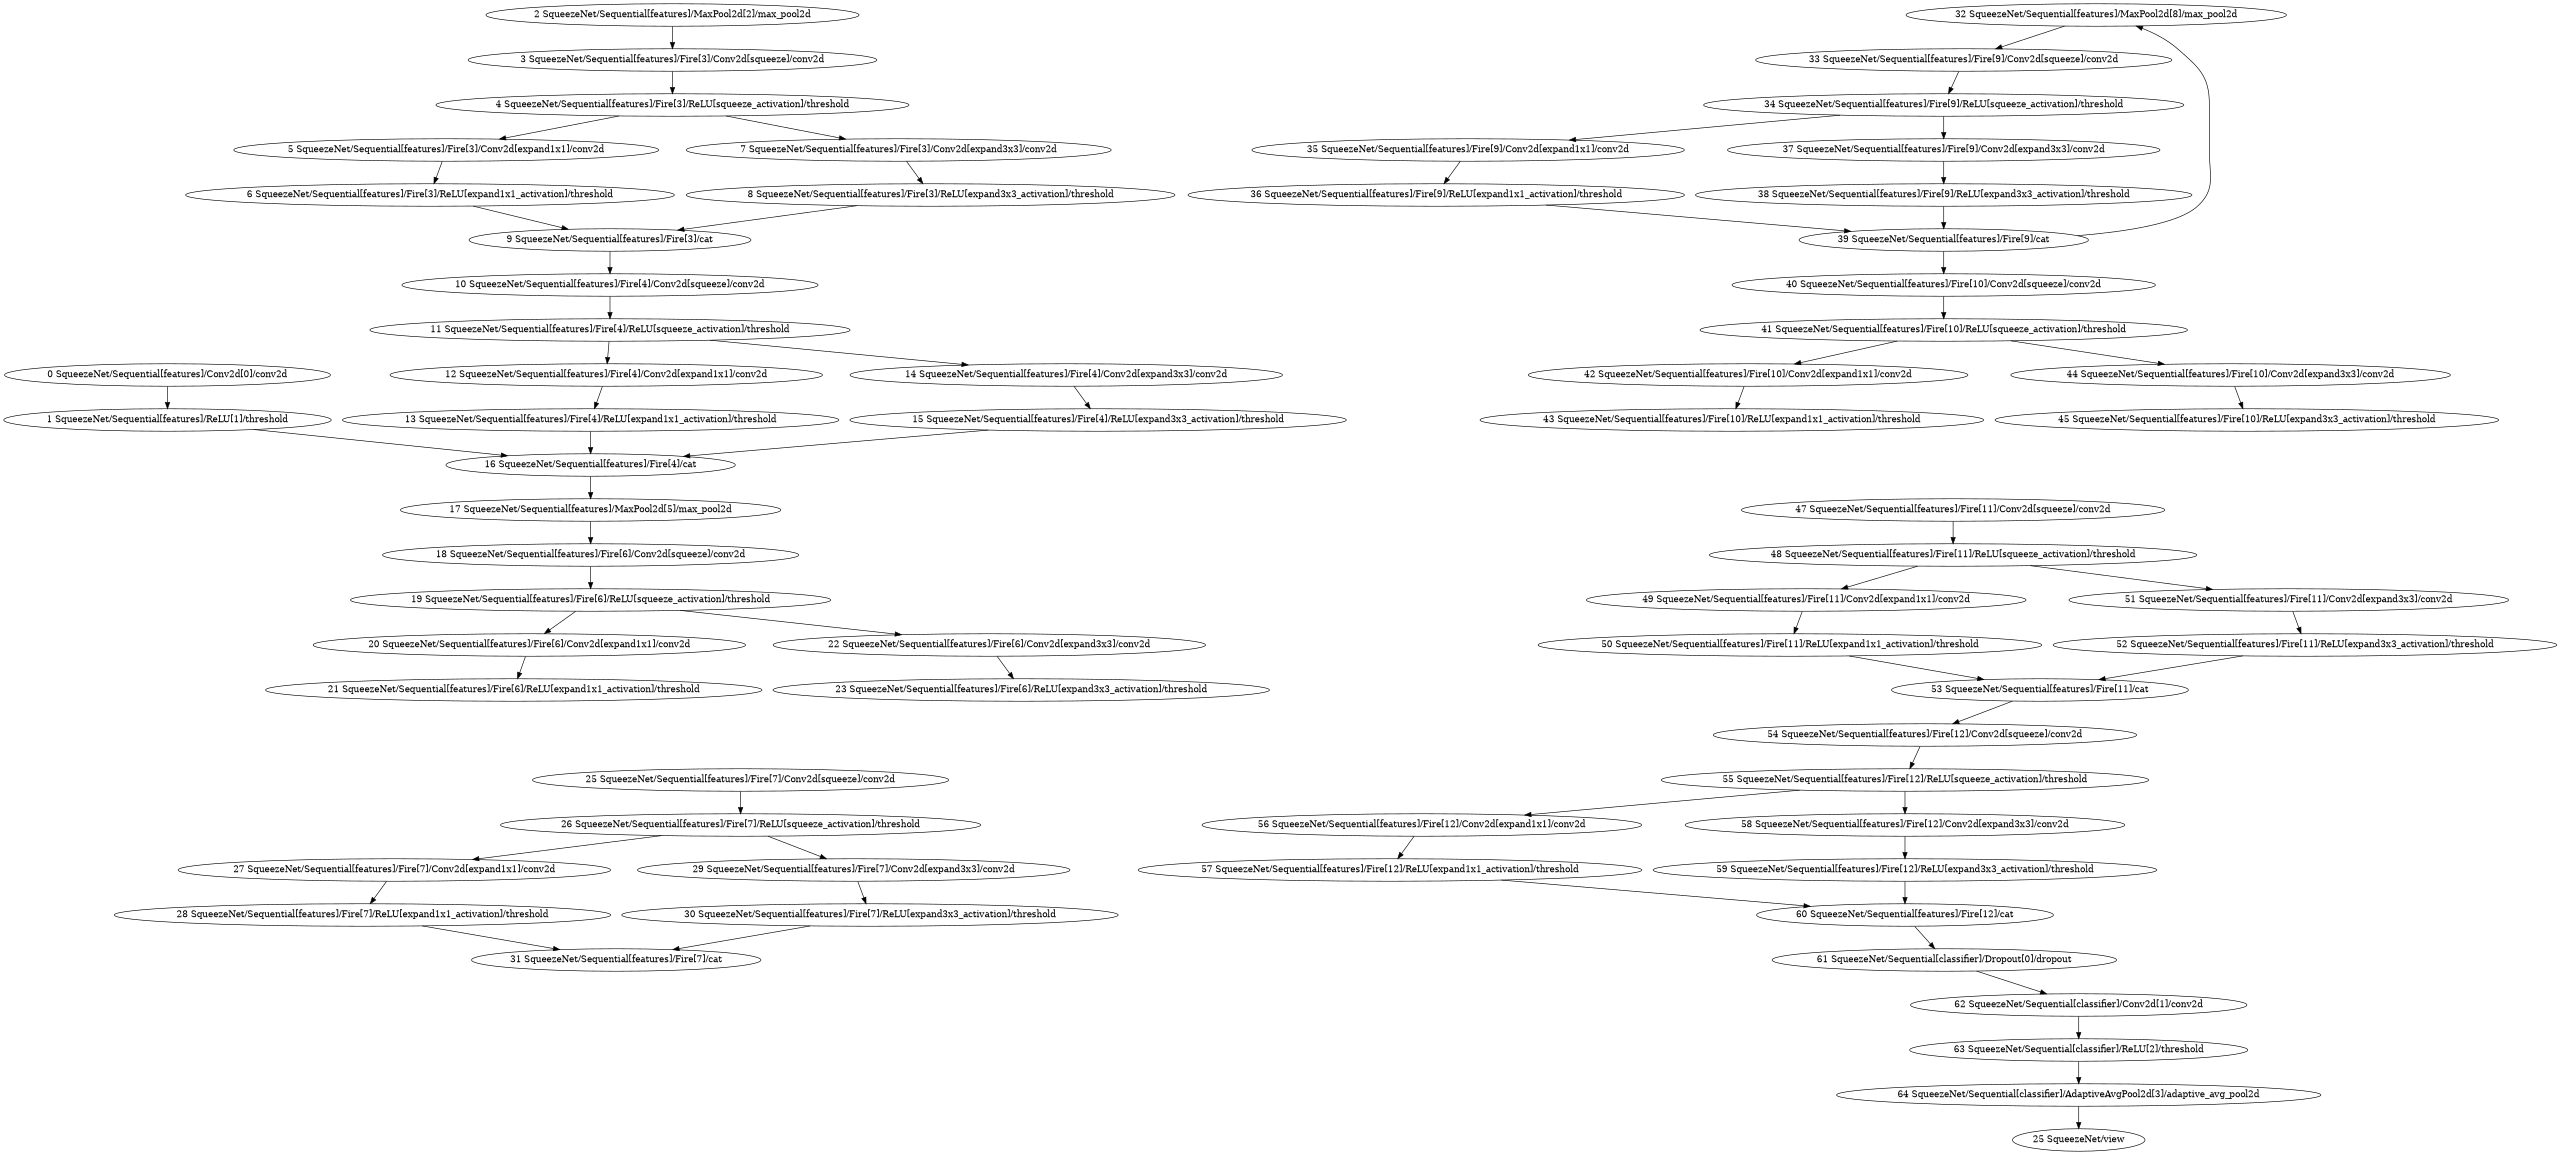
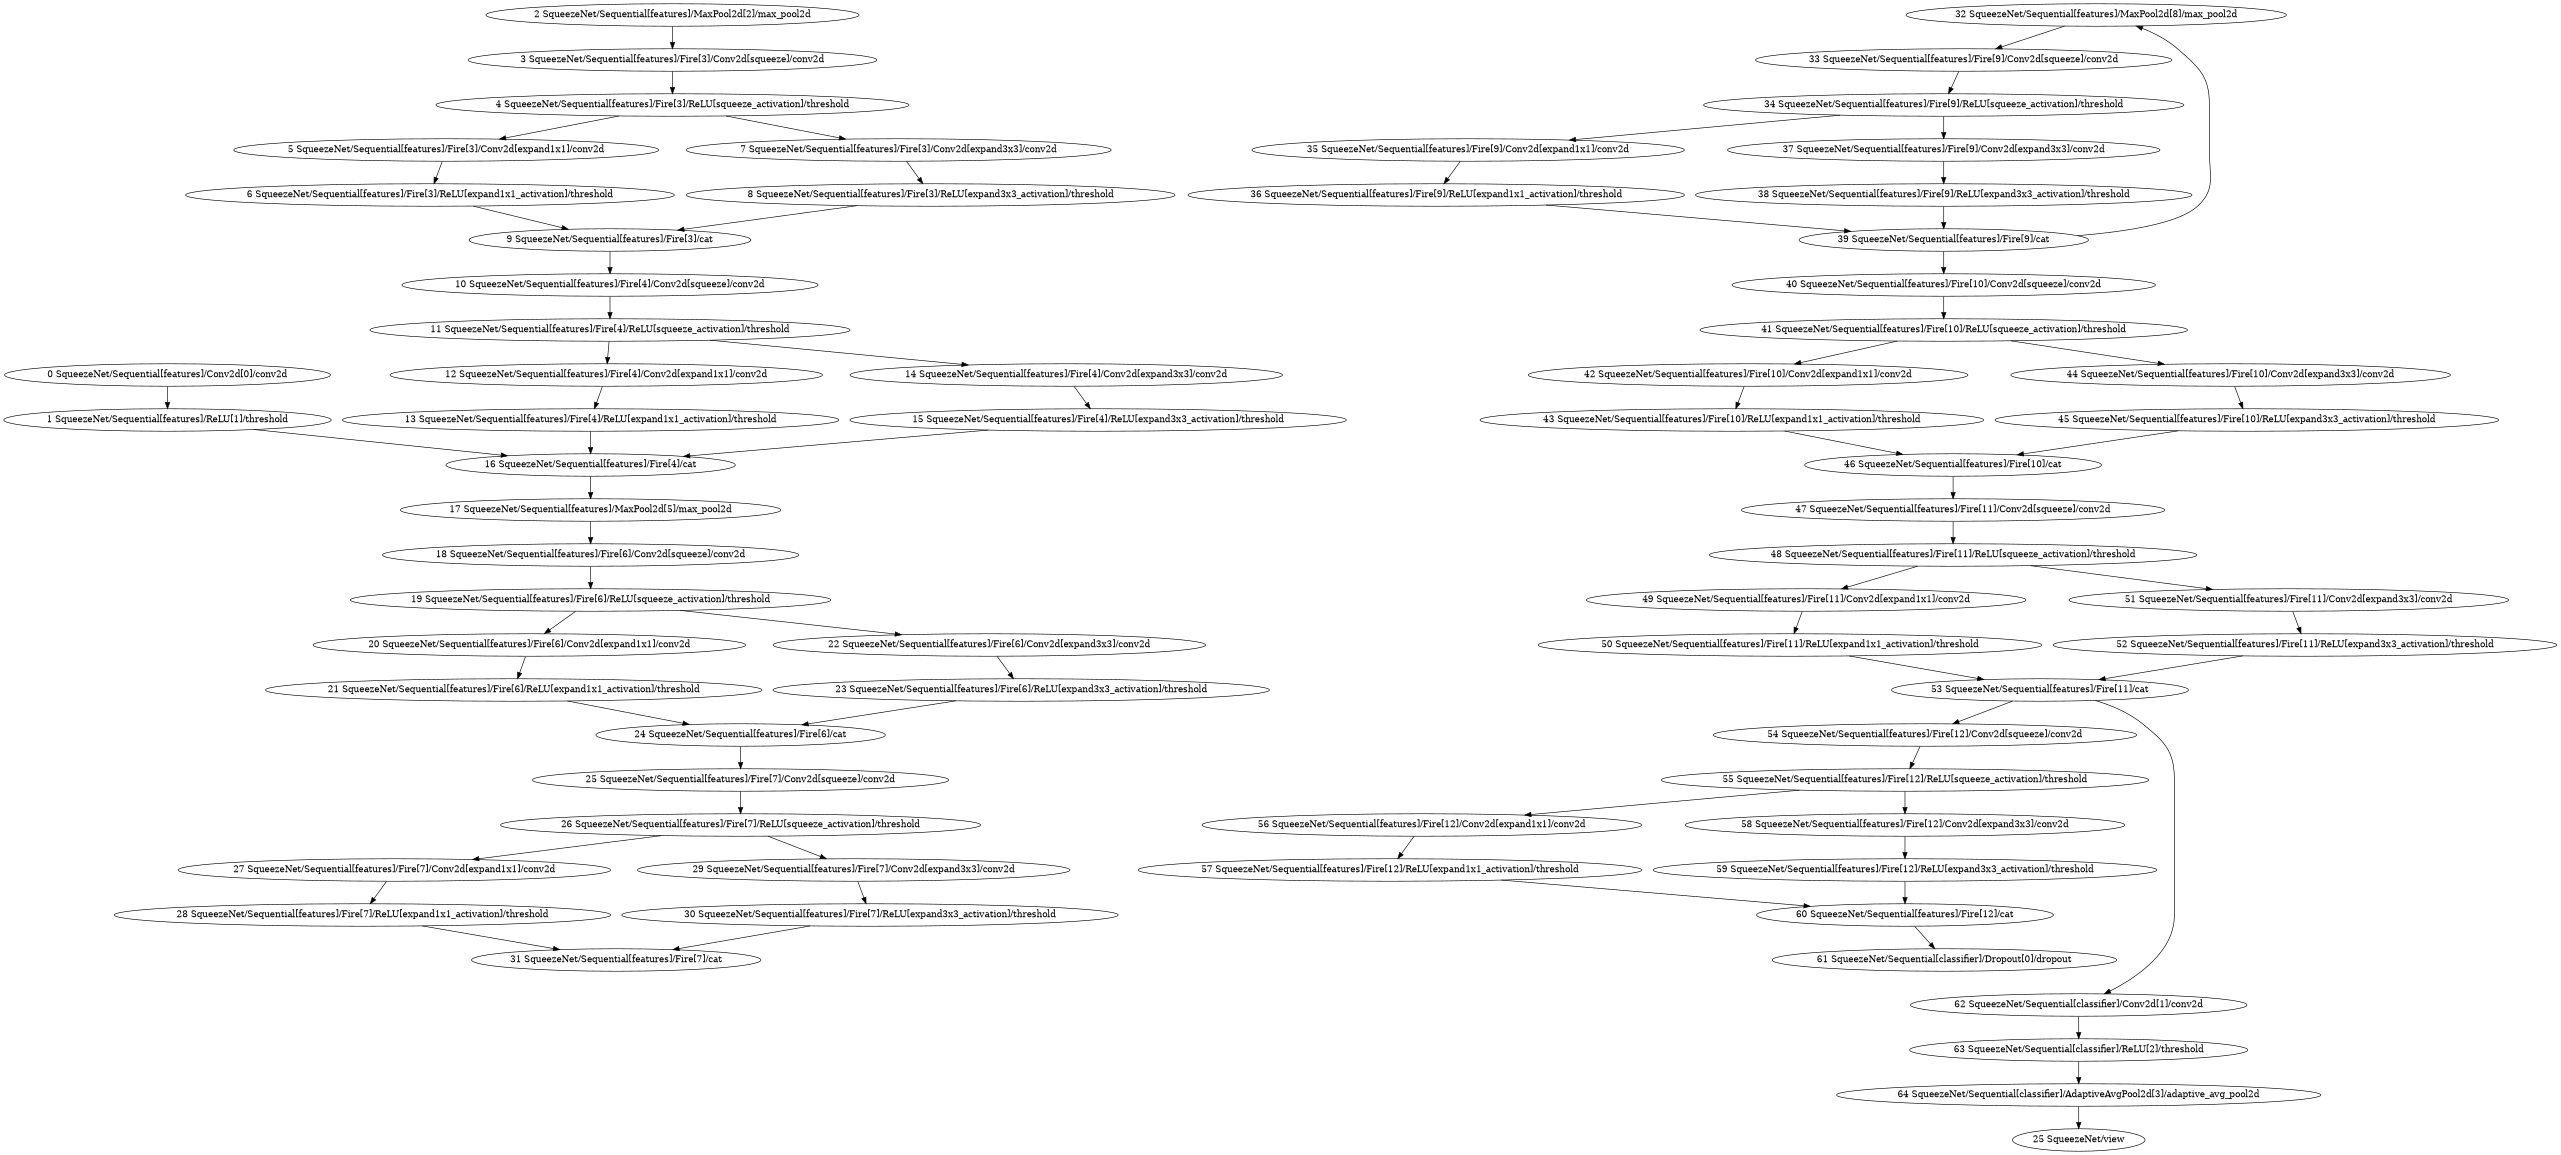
none -> (1953, 465)
none -> (741, 735)
(2009, 982) -> (2174, 839)
